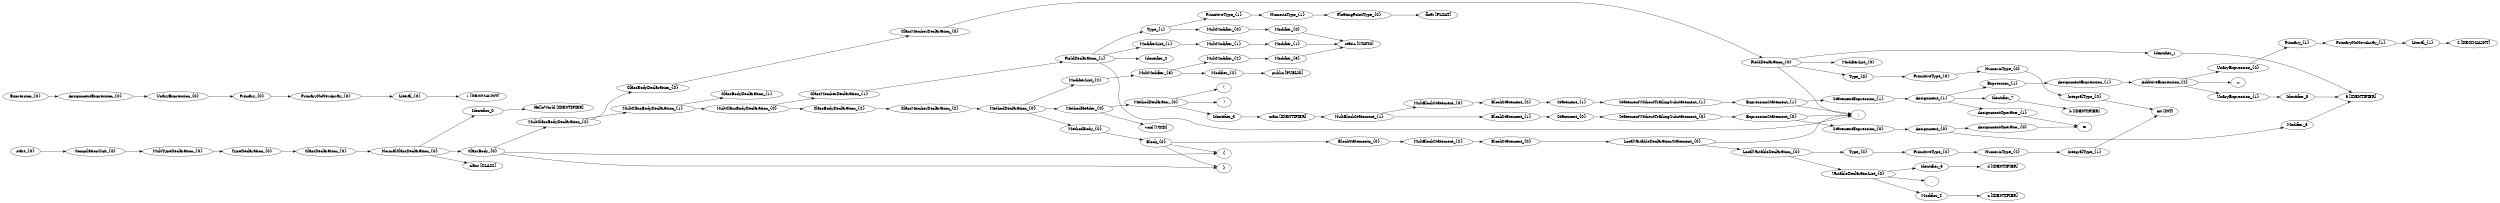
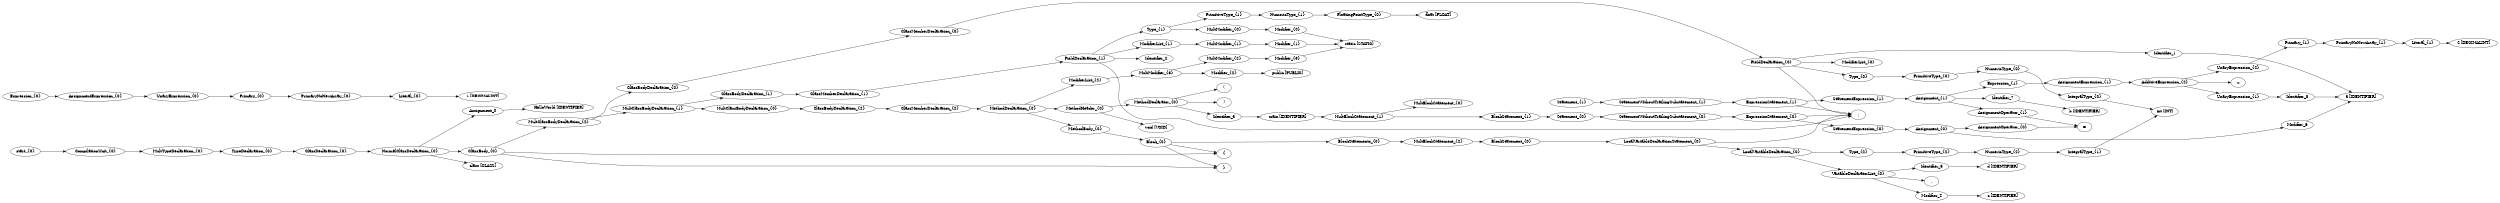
(792, 102) -> (790, 94)
(1511, 102) -> none
(483, 111) -> (483, 111)
